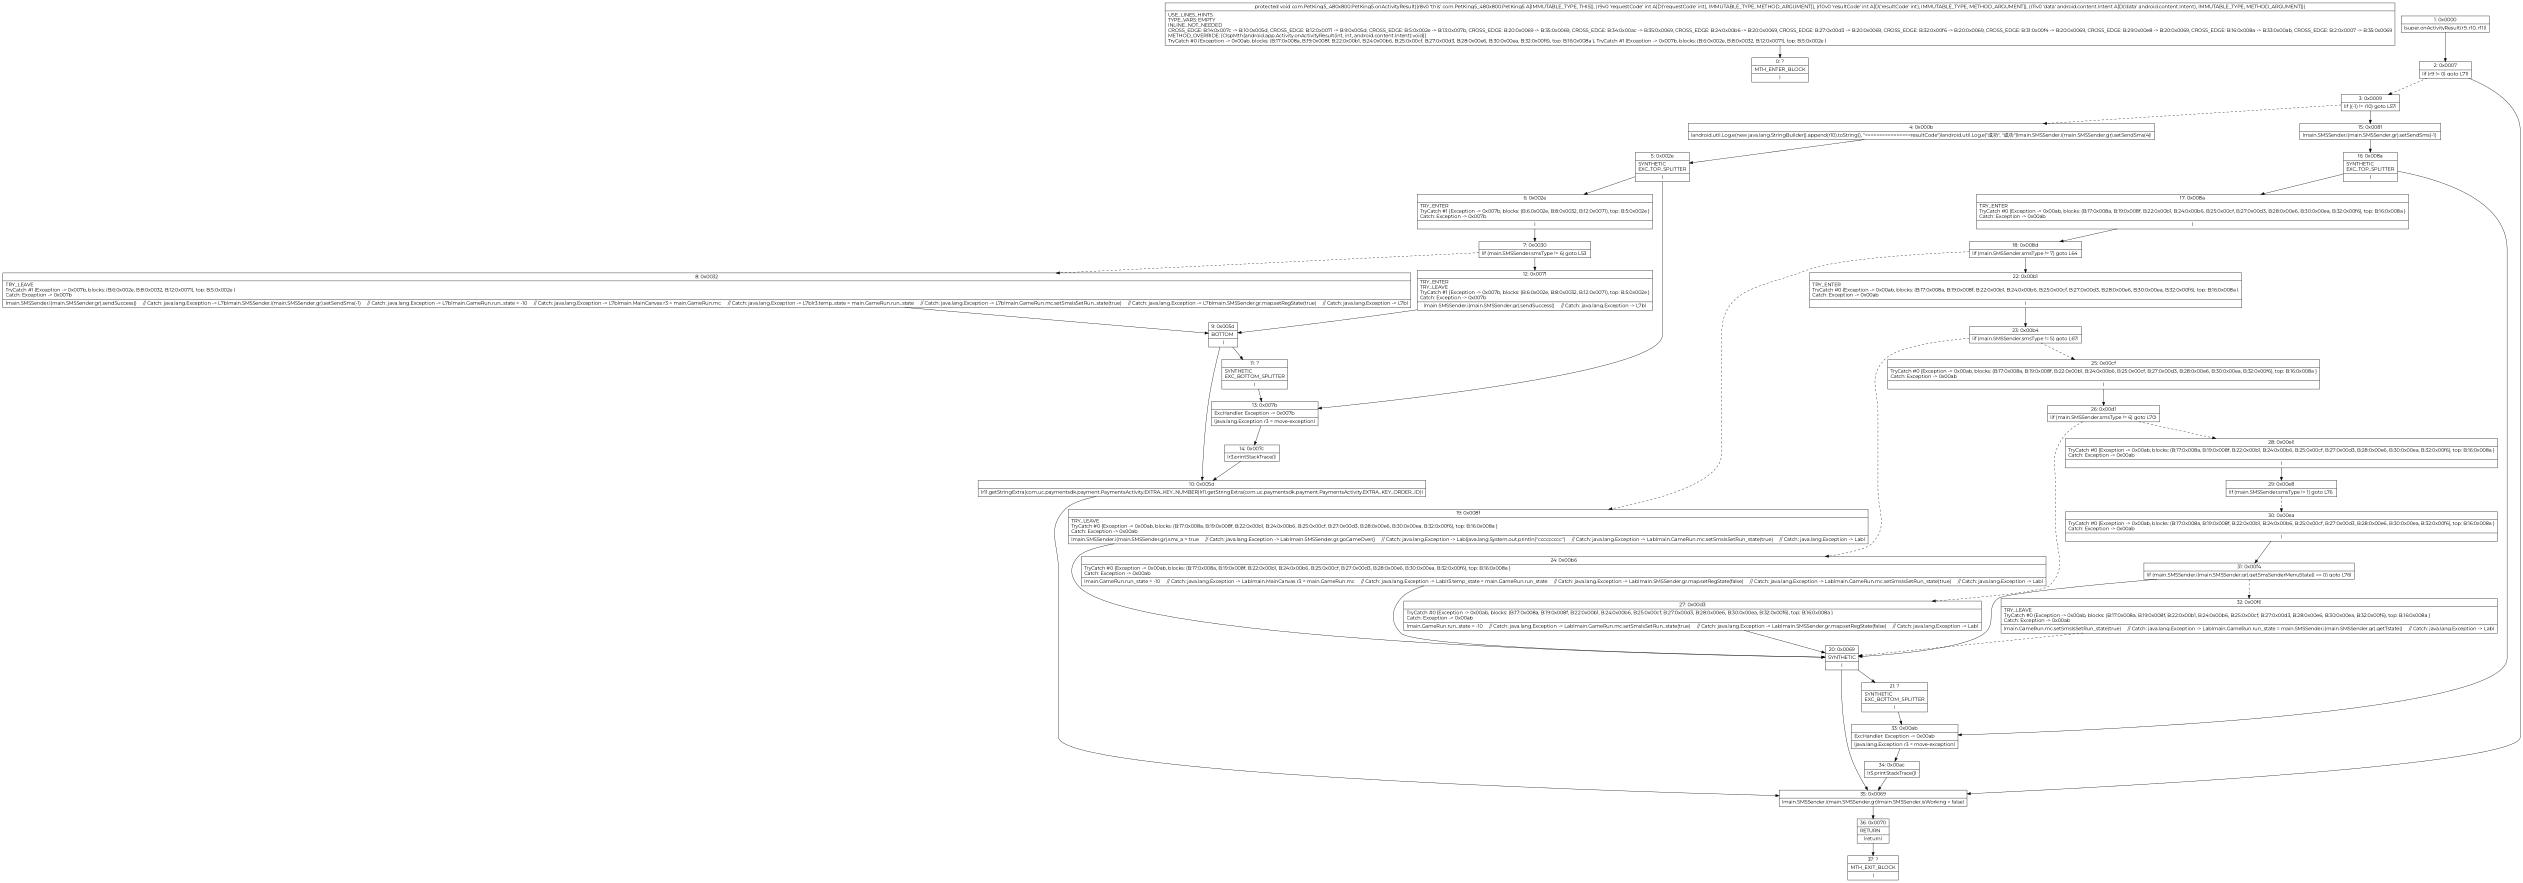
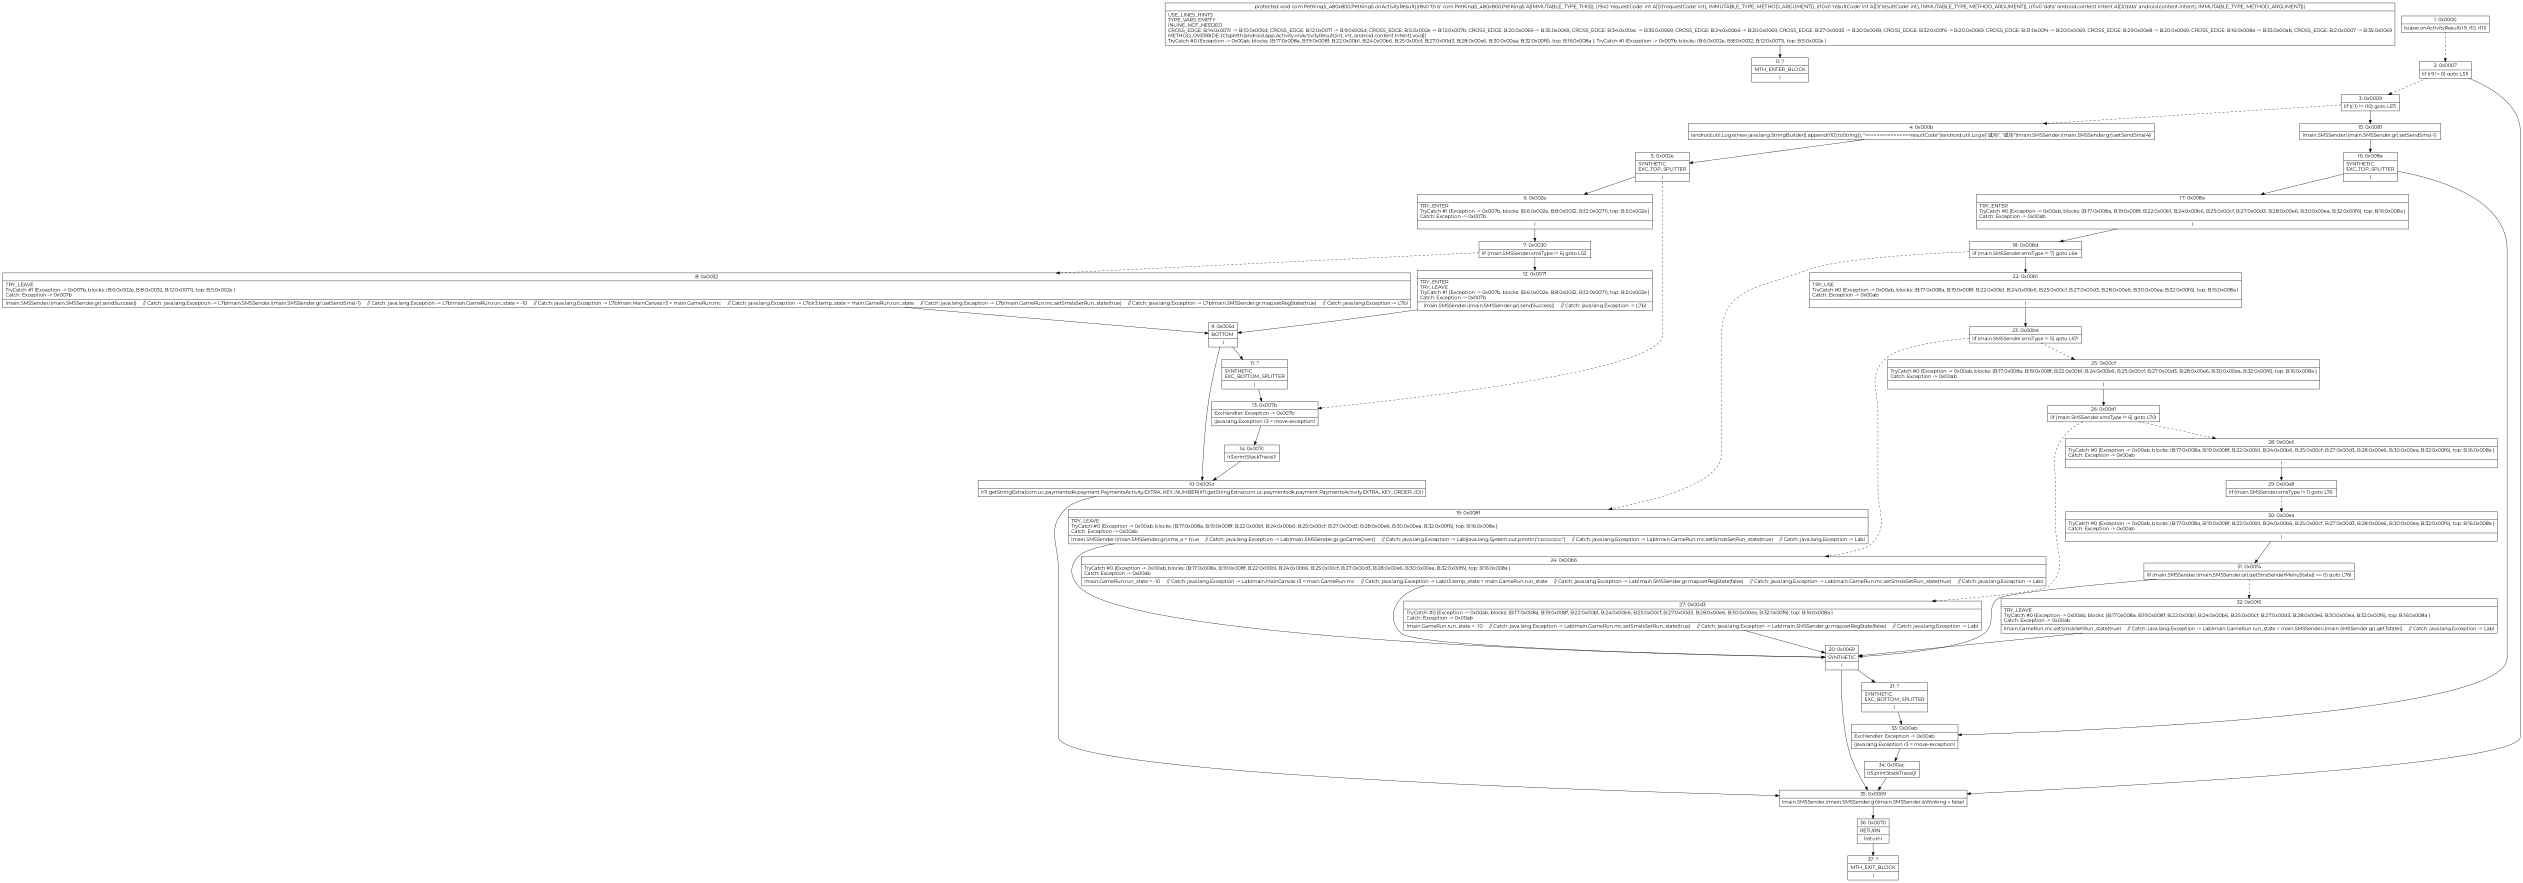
(2445, 45) -> (2445, 45)
(2445, 74) -> (2445, 74)
(1827, 285) -> (1823, 285)
(1572, 373) -> (1572, 373)
(1973, 644) -> (1973, 644)
